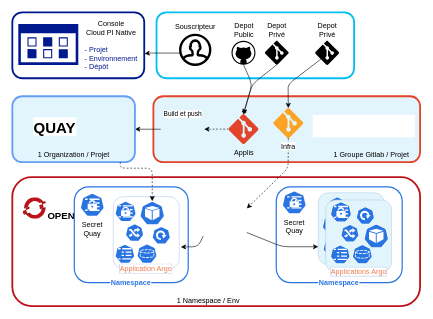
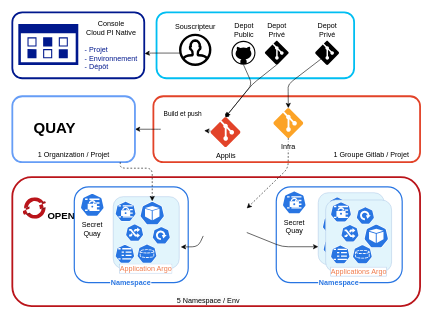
(74, 129) -> (74, 129)
(244, 129) -> (226, 132)
(367, 154) -> (367, 154)
(146, 233) -> (146, 233)
(209, 300) -> (209, 300)
